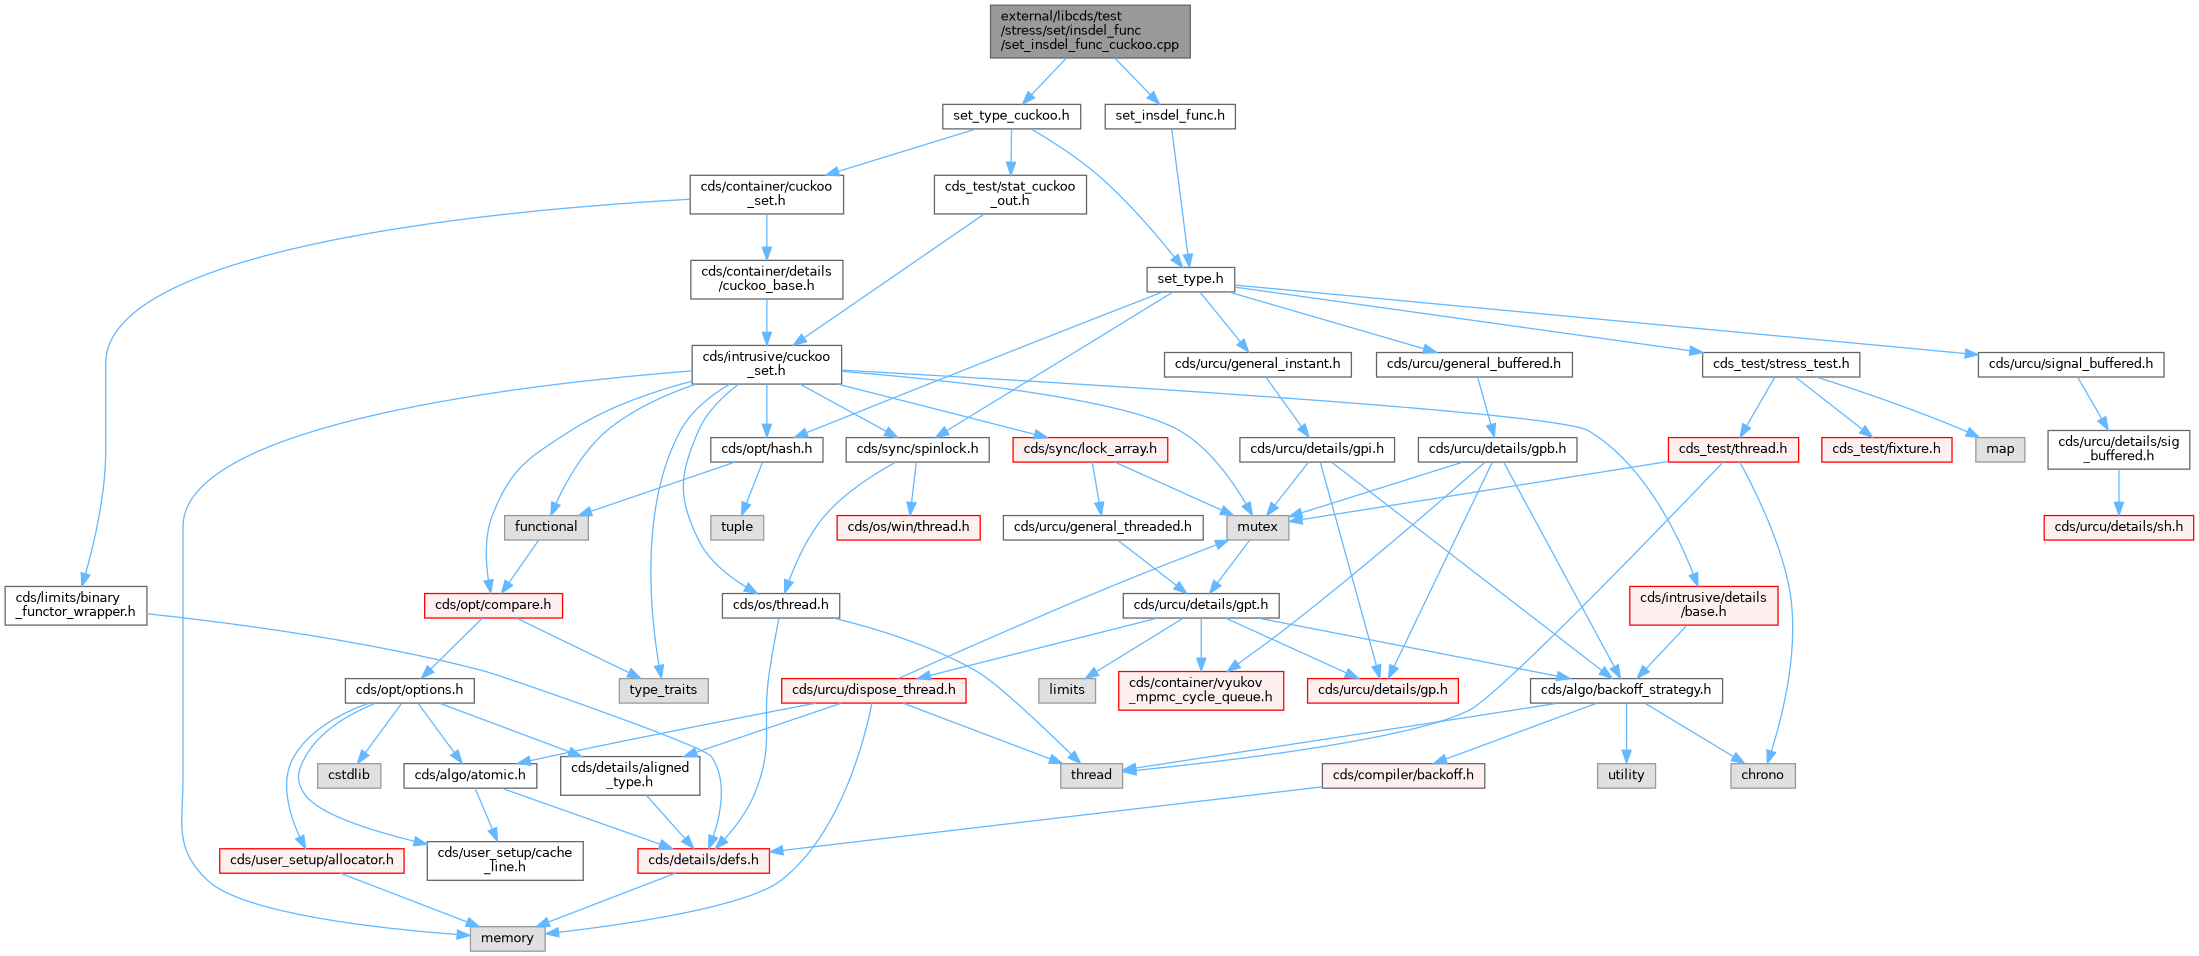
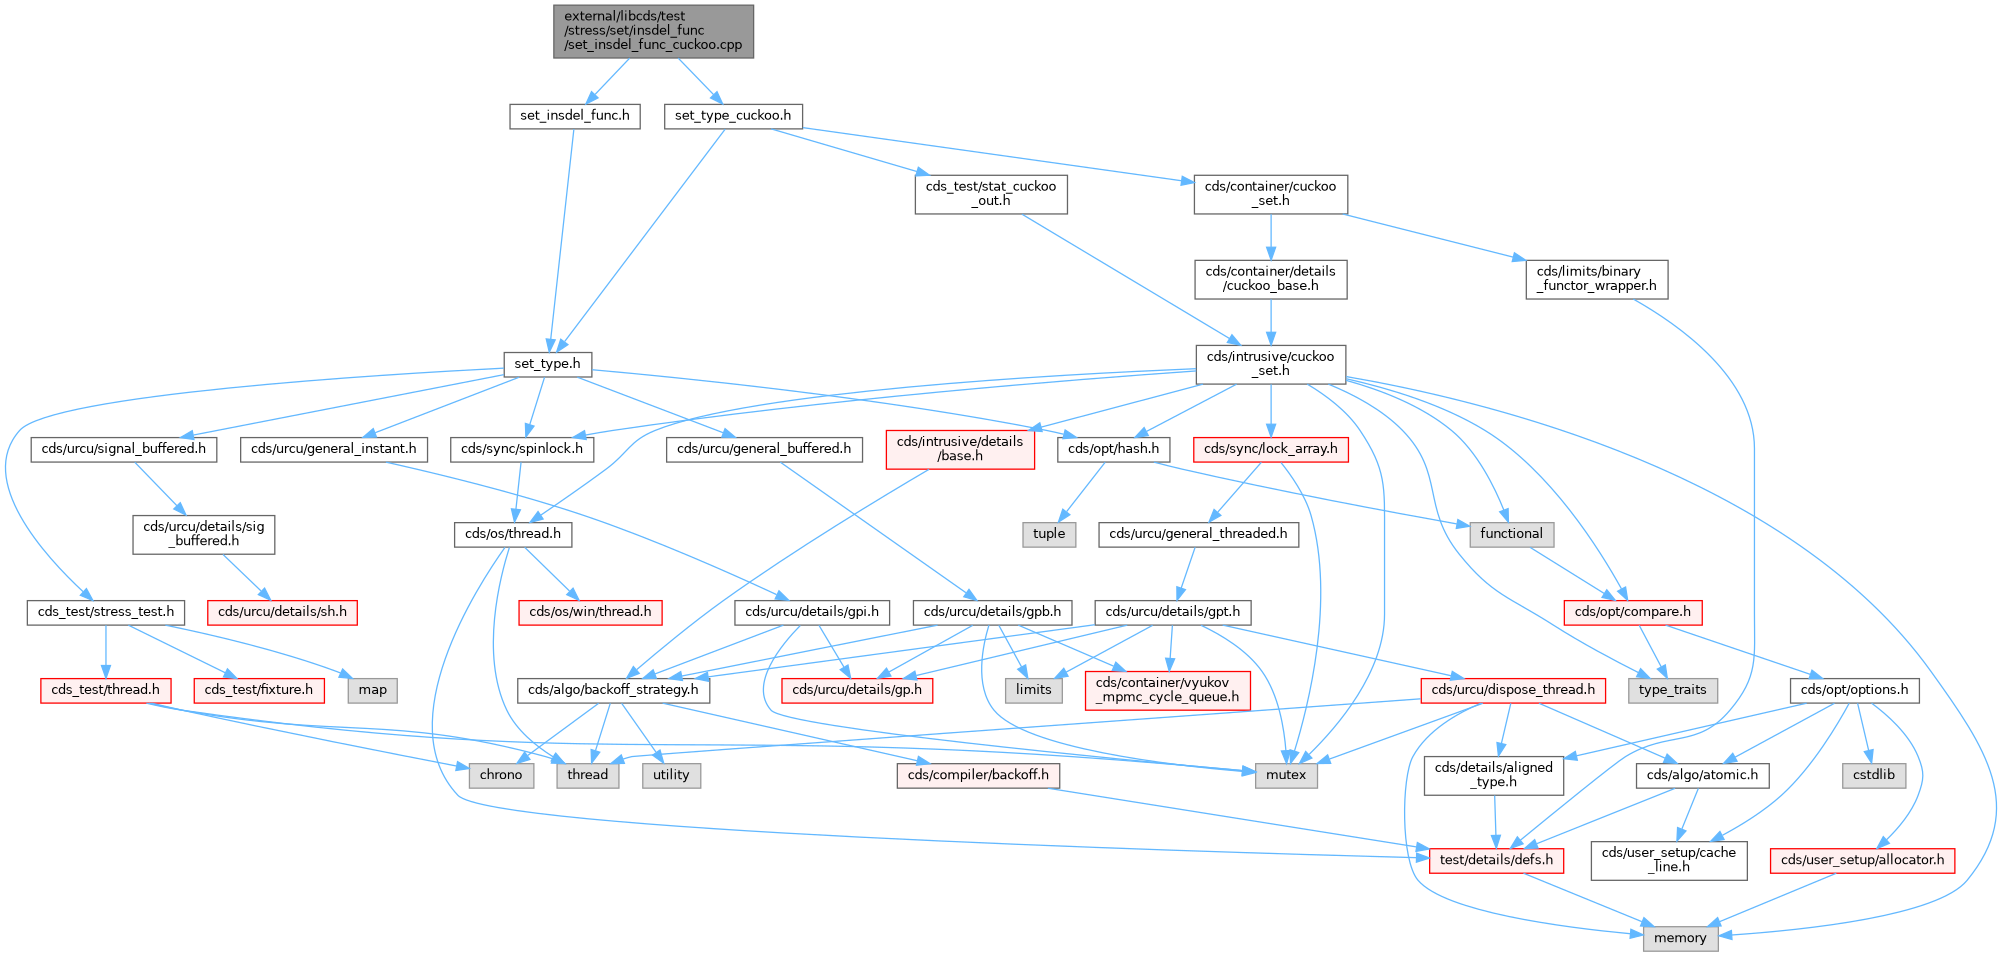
(914, 482) -> (547, 569)
(1234, 561) -> (1264, 674)
none -> (1010, 645)
(704, 861) -> (1497, 861)
